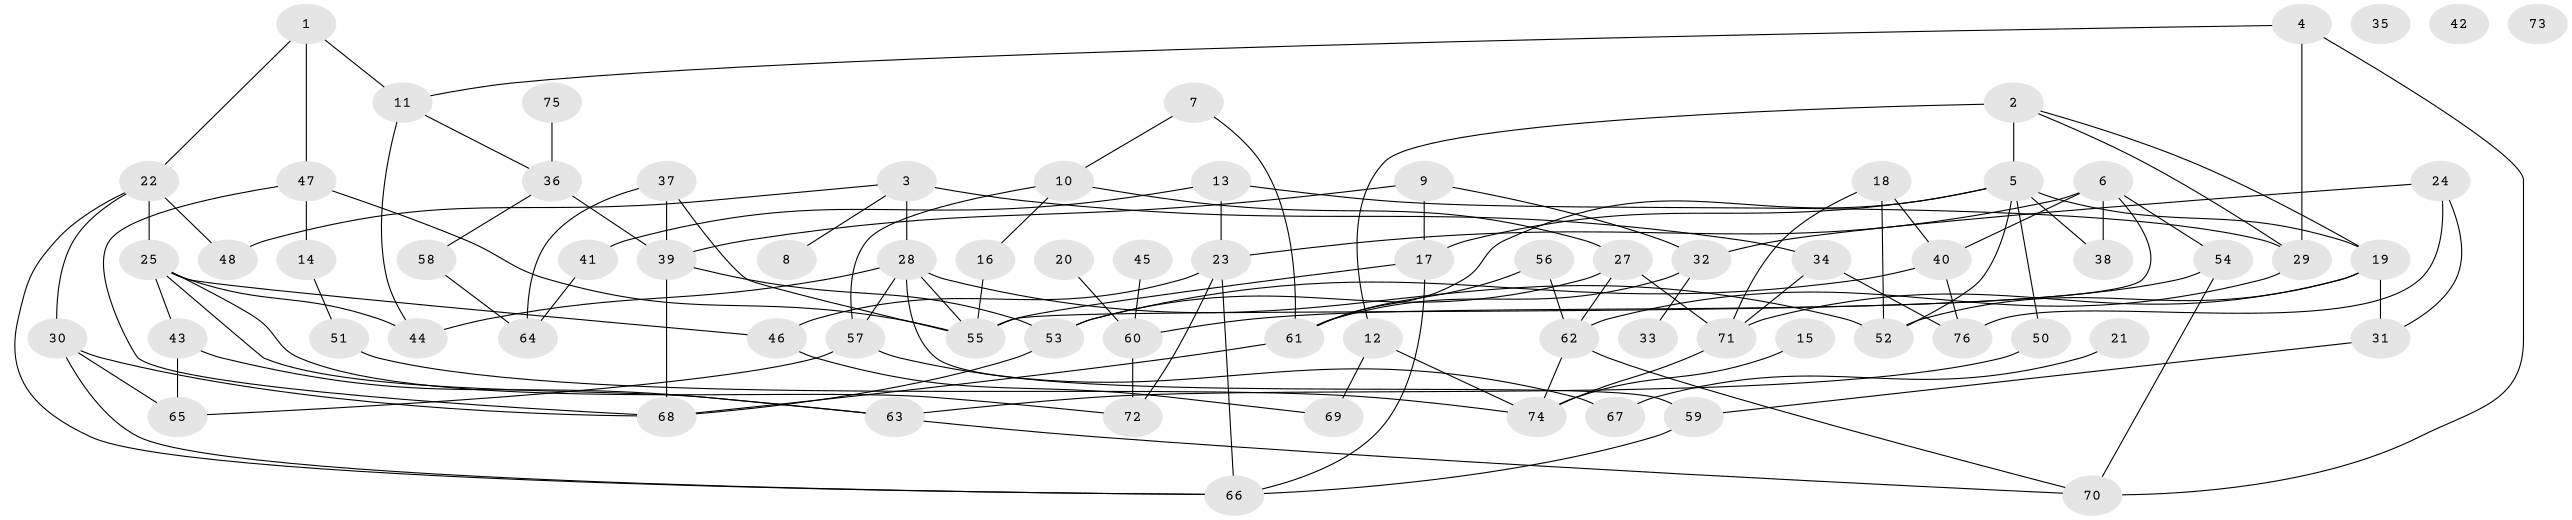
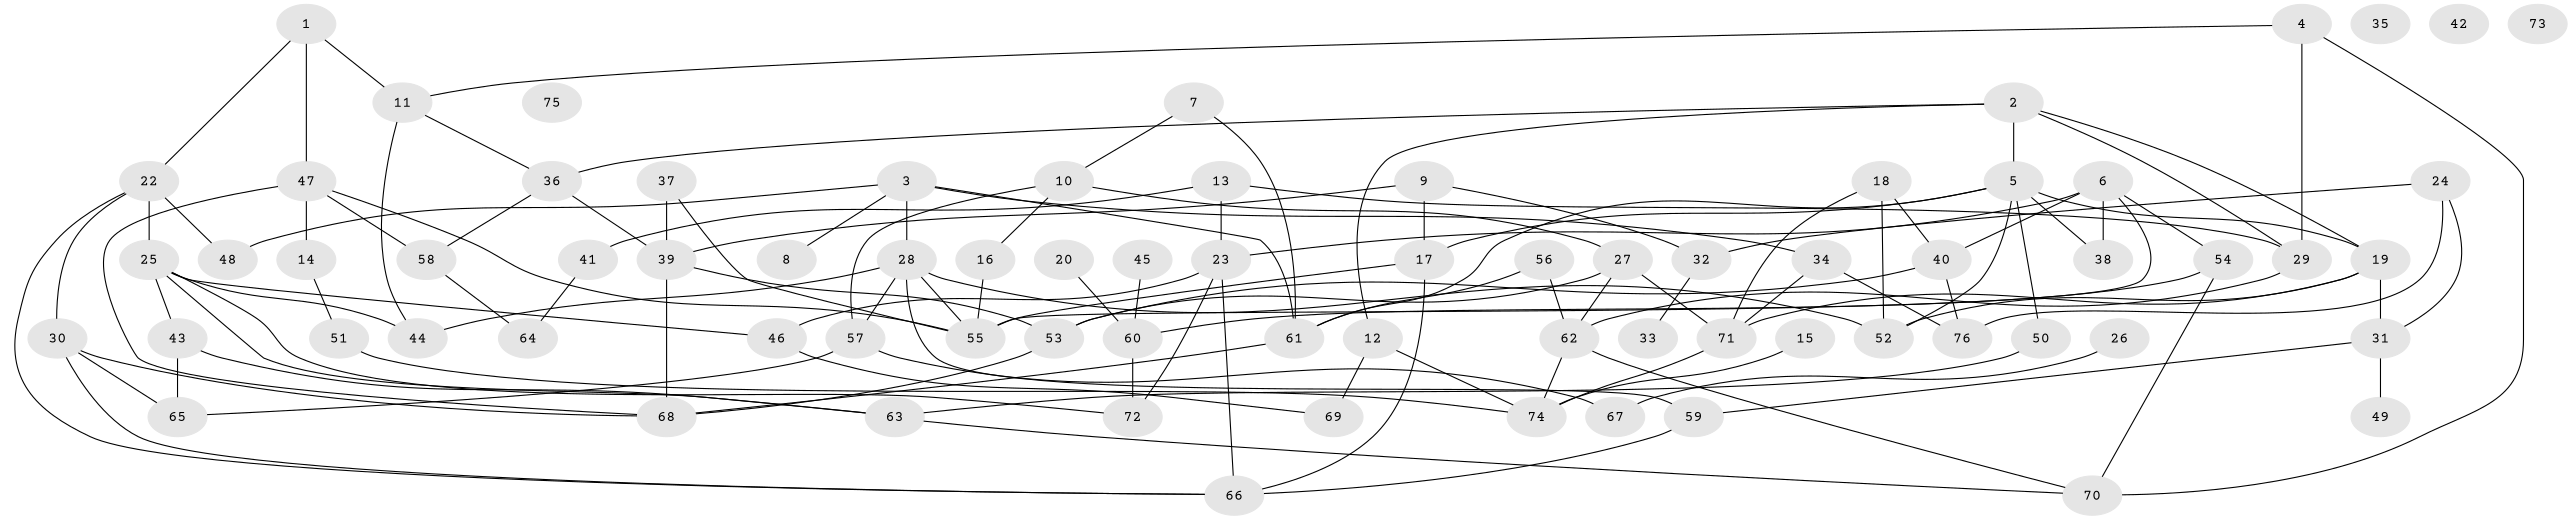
(552, 142) -> (1280, 121)
none -> (372, 224)
(556, 232) -> none
(1526, 299) -> (1141, 219)
(2120, 338) -> (2120, 338)
none -> (2380, 417)
